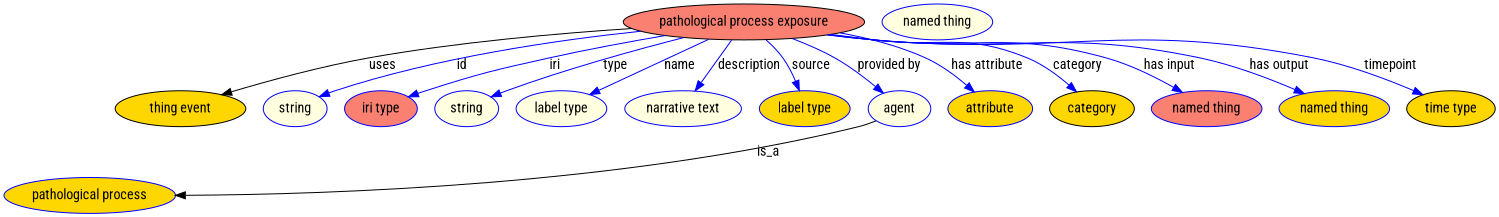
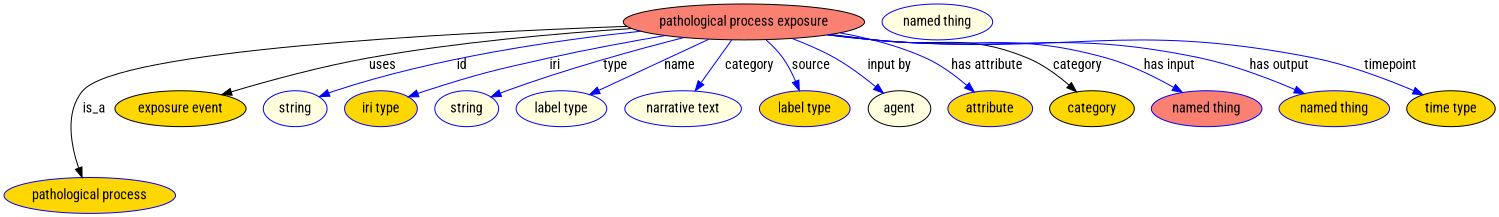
(1010, 52) -> (1010, 52)
(749, 65) -> (749, 65)
(890, 65) -> (890, 65)
(180, 109) -> (180, 109)
(381, 109) -> (381, 109)
(899, 109) -> (899, 109)
(533, 178) -> (312, 45)
